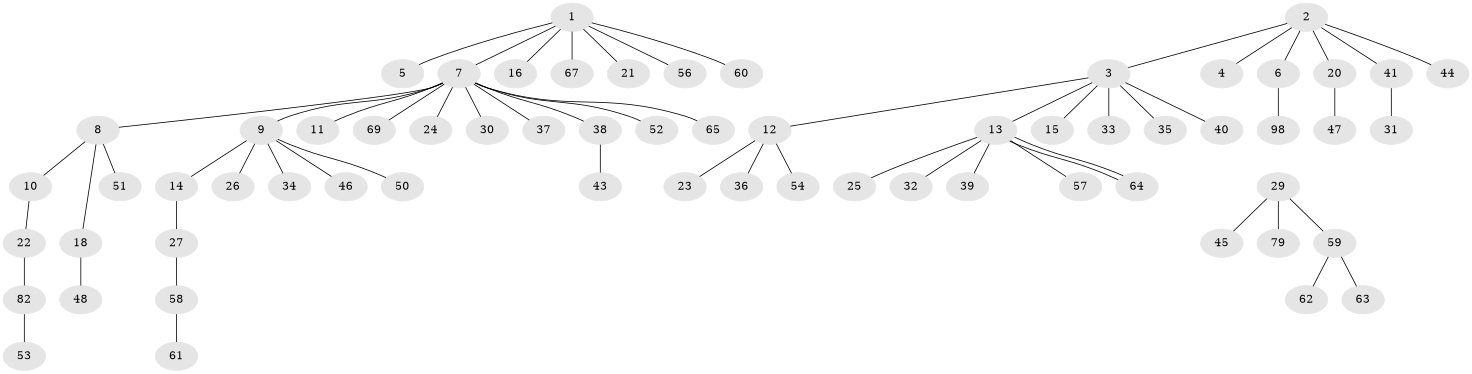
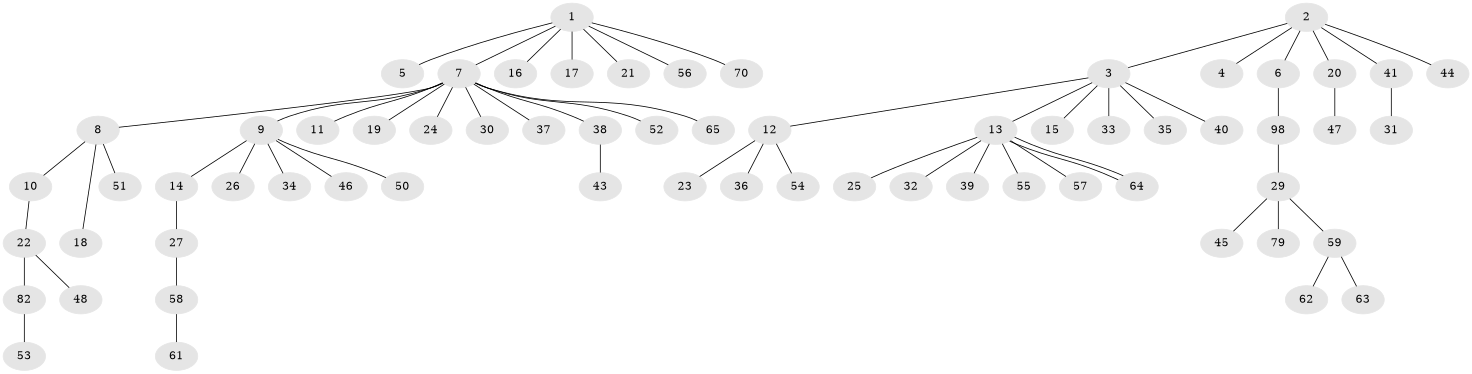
(572, 74) -> (572, 74)
(742, 74) -> (742, 74)
(374, 130) -> (374, 130)
none -> (1278, 159)
none -> (1024, 187)
(81, 272) -> (52, 271)
